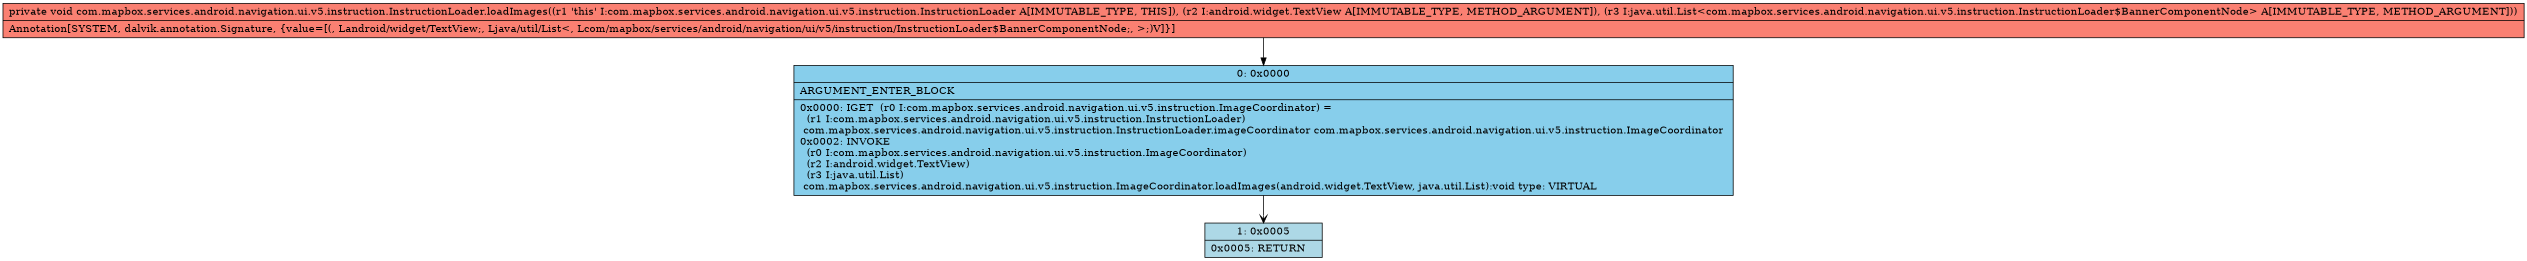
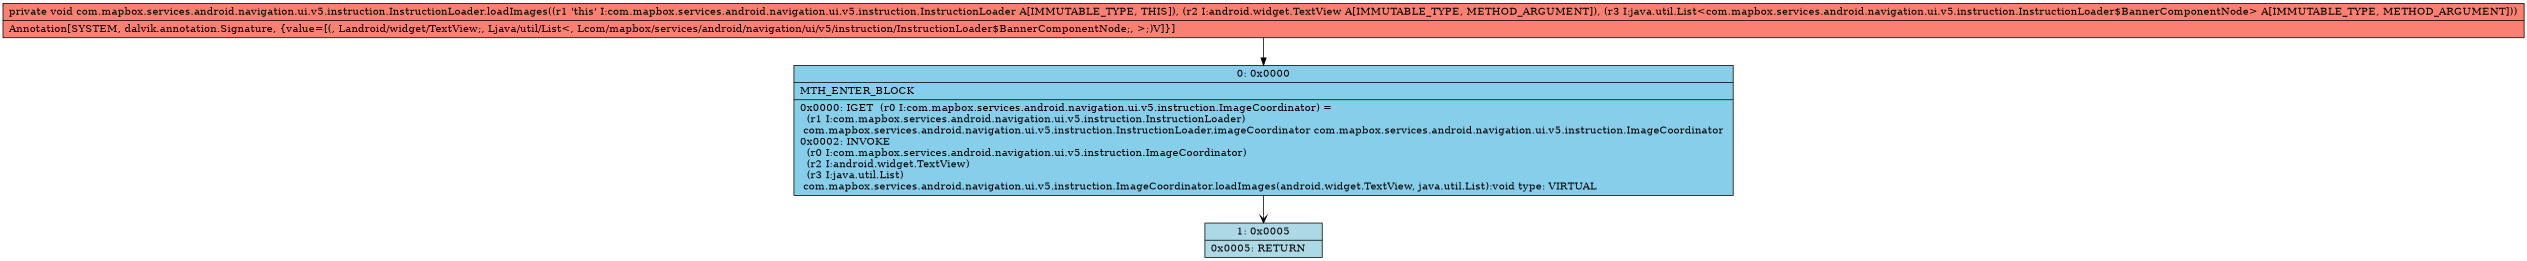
(878, 91) -> (857, 91)
